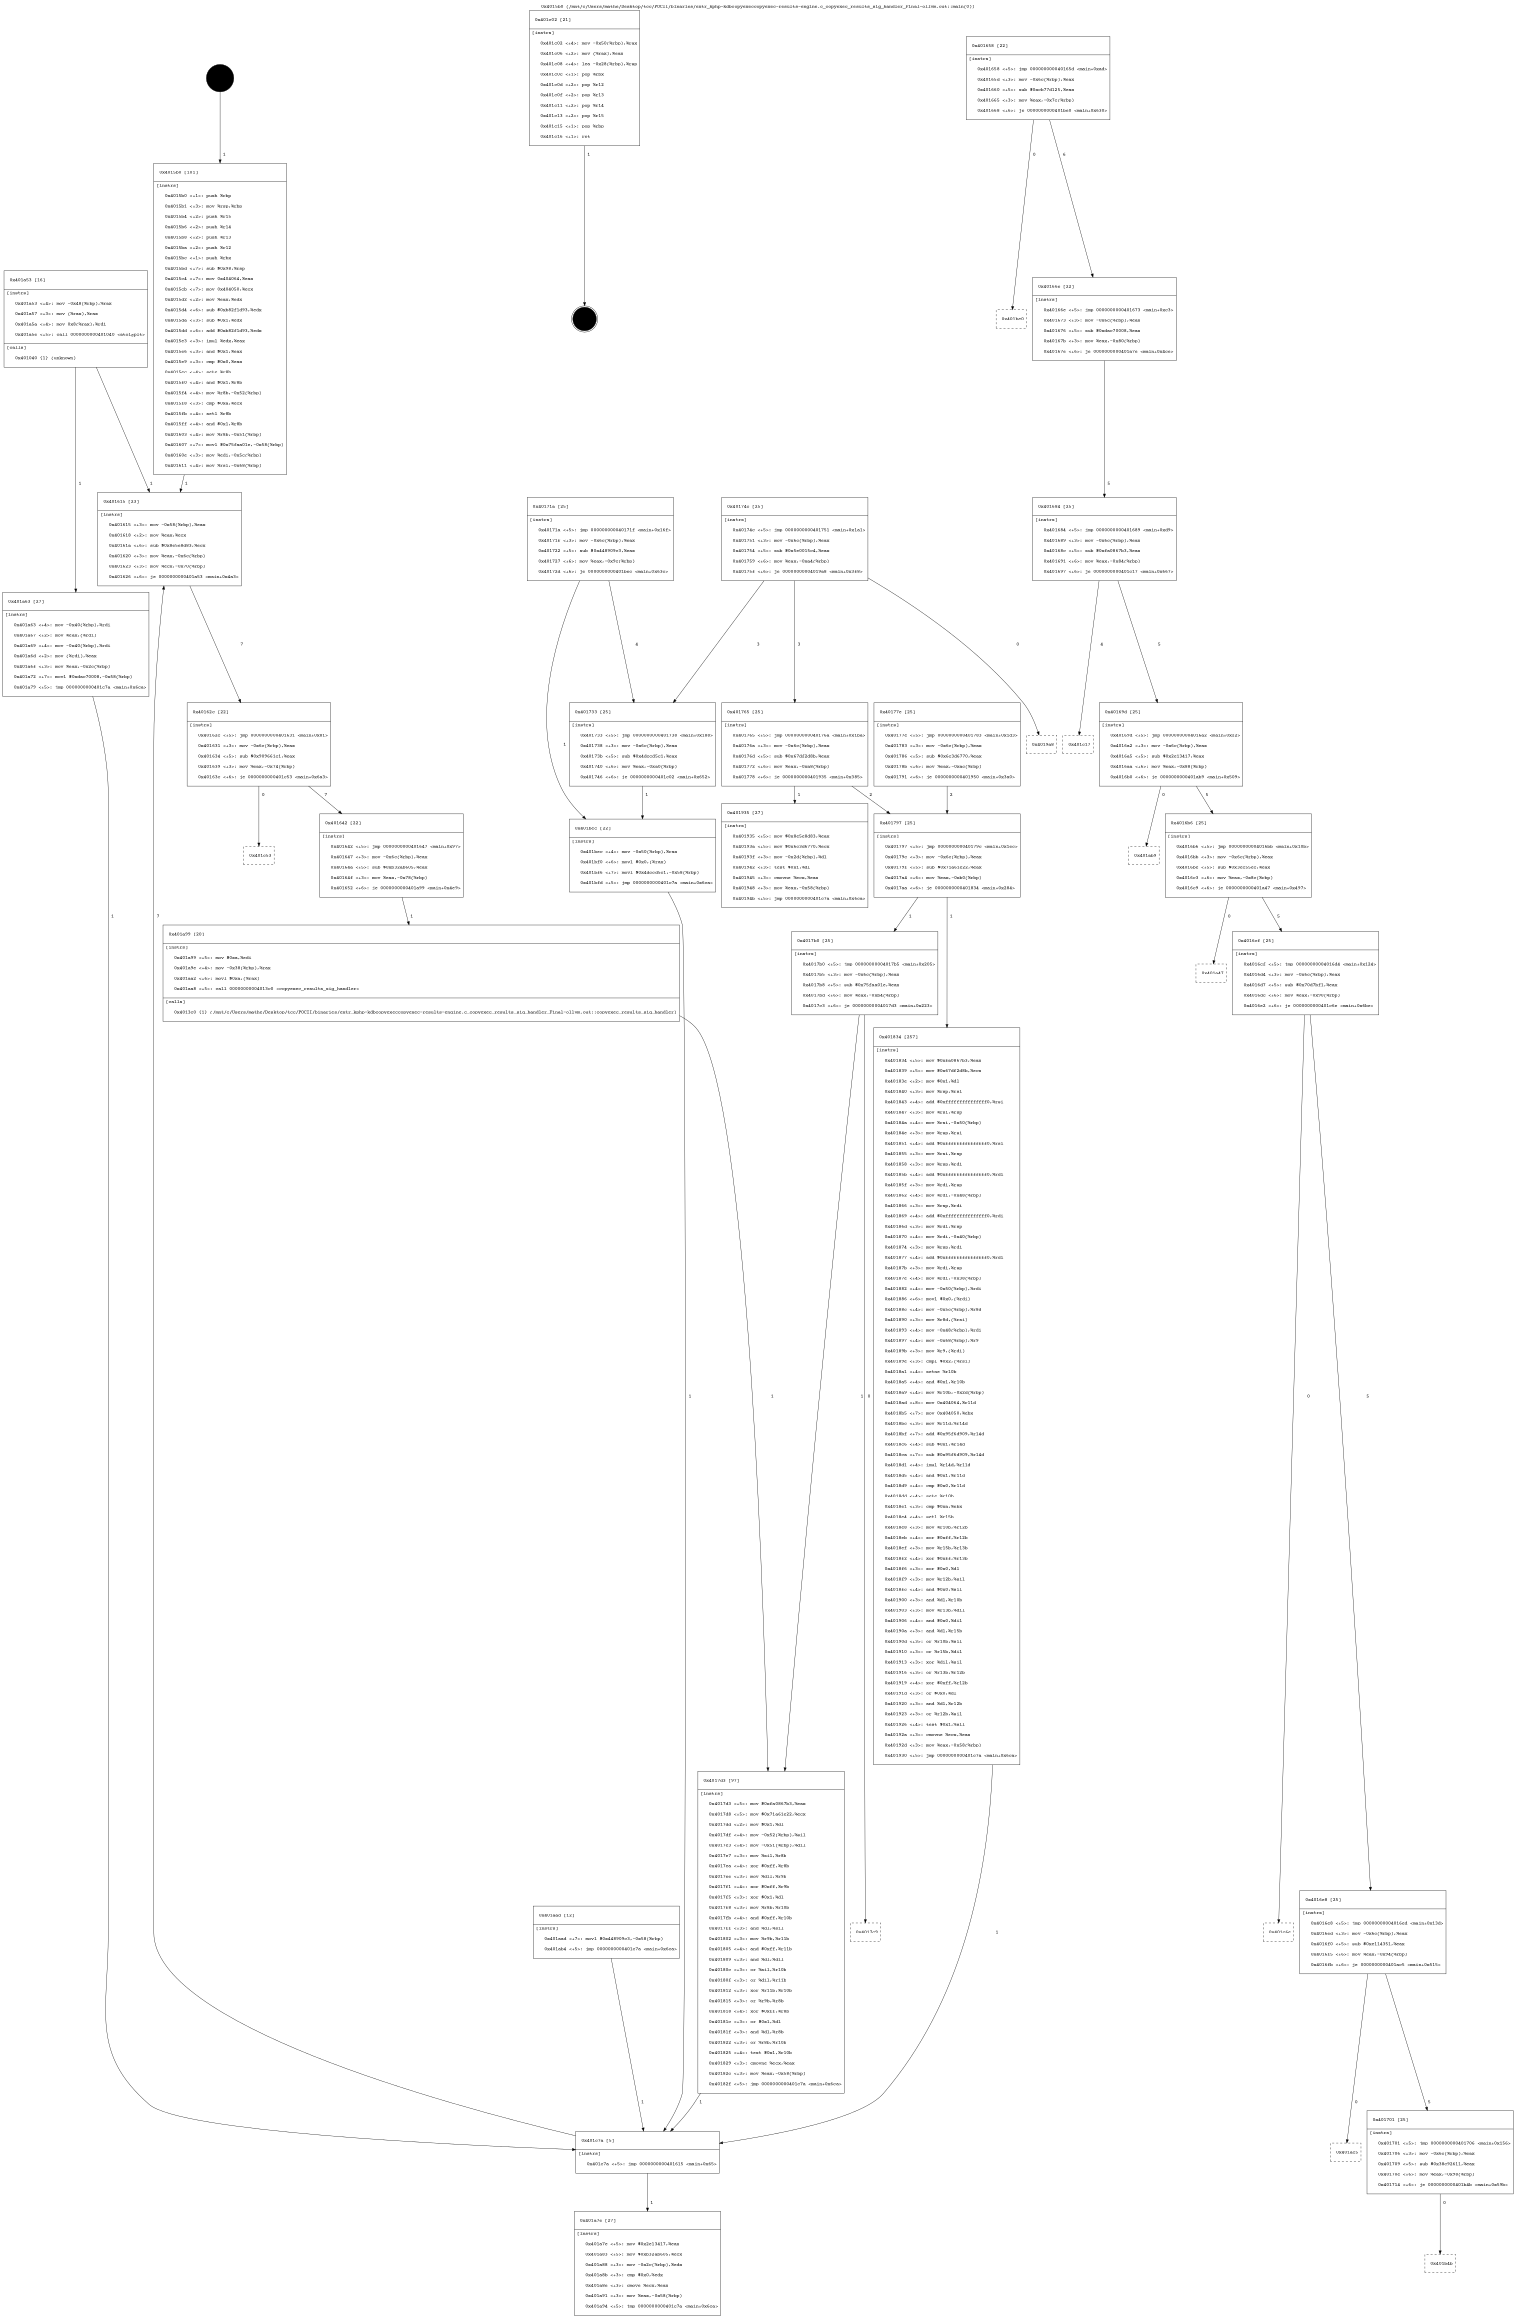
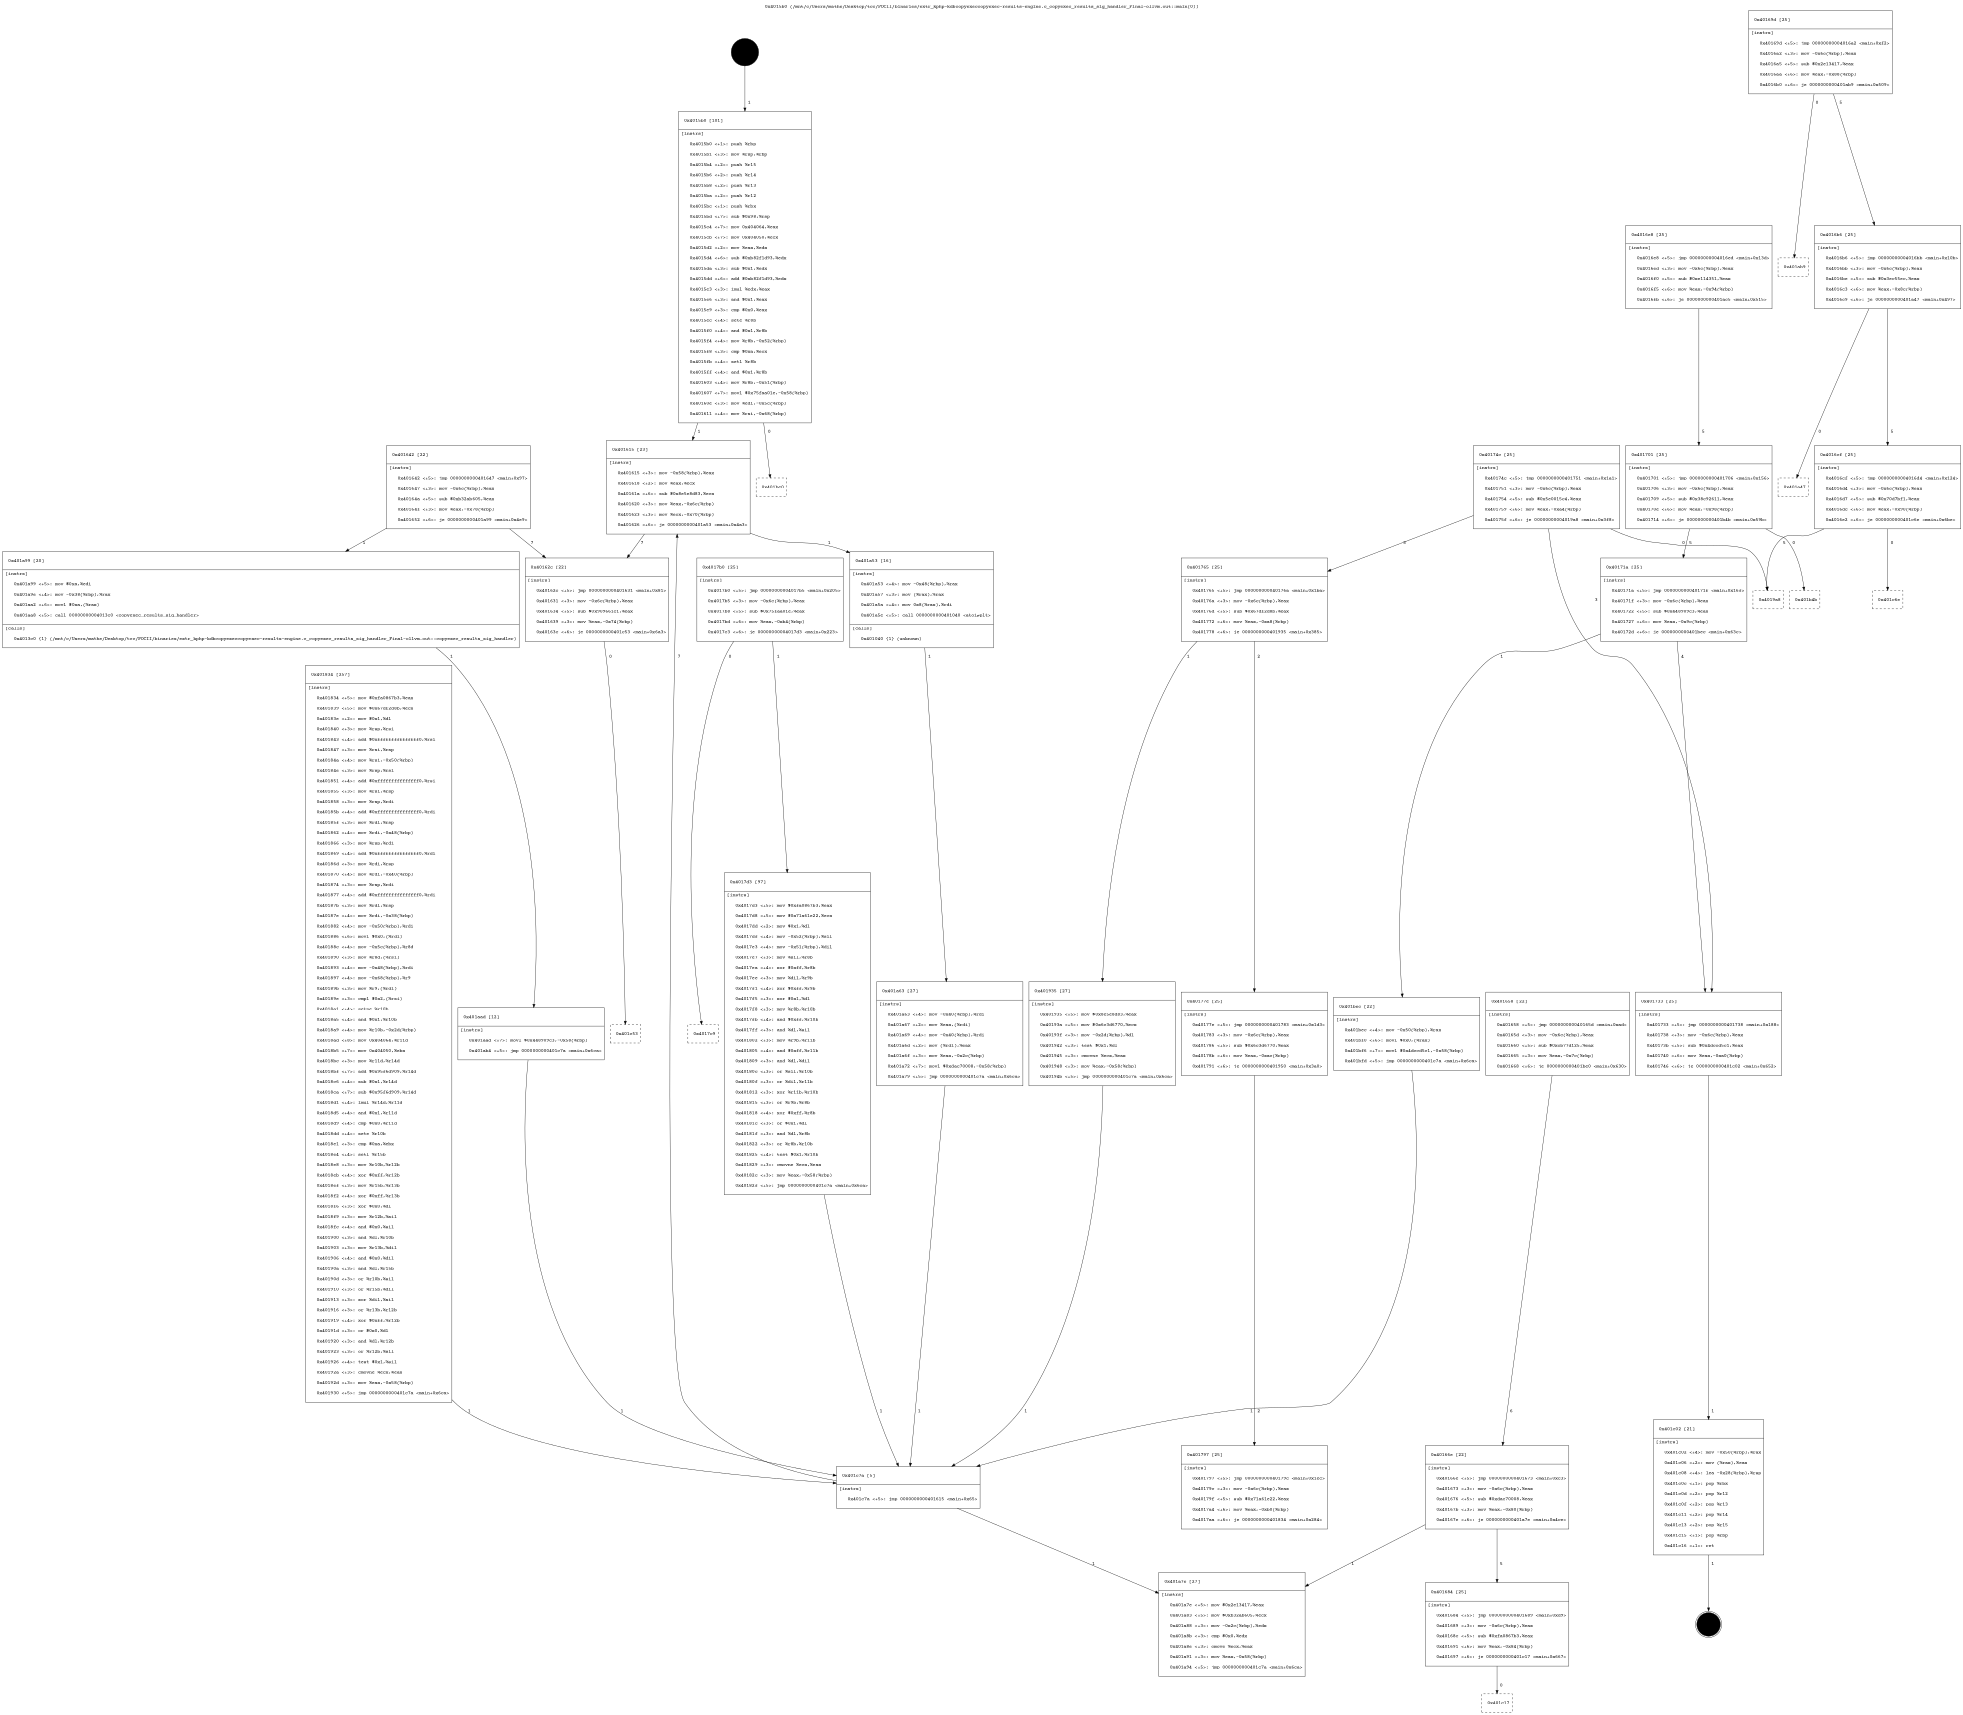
(1023, 213) -> (767, 449)
(122, 428) -> (798, 543)
none -> (1687, 542)
(1137, 640) -> none
(1100, 644) -> (1500, 1685)
(324, 799) -> (526, 542)
(870, 799) -> (1254, 815)
(642, 801) -> (1709, 1246)
(907, 913) -> none
(947, 961) -> none
none -> (1073, 1296)
(751, 1385) -> (523, 814)
(1343, 1451) -> (1779, 541)
none -> (1367, 1555)
(1346, 2152) -> none
